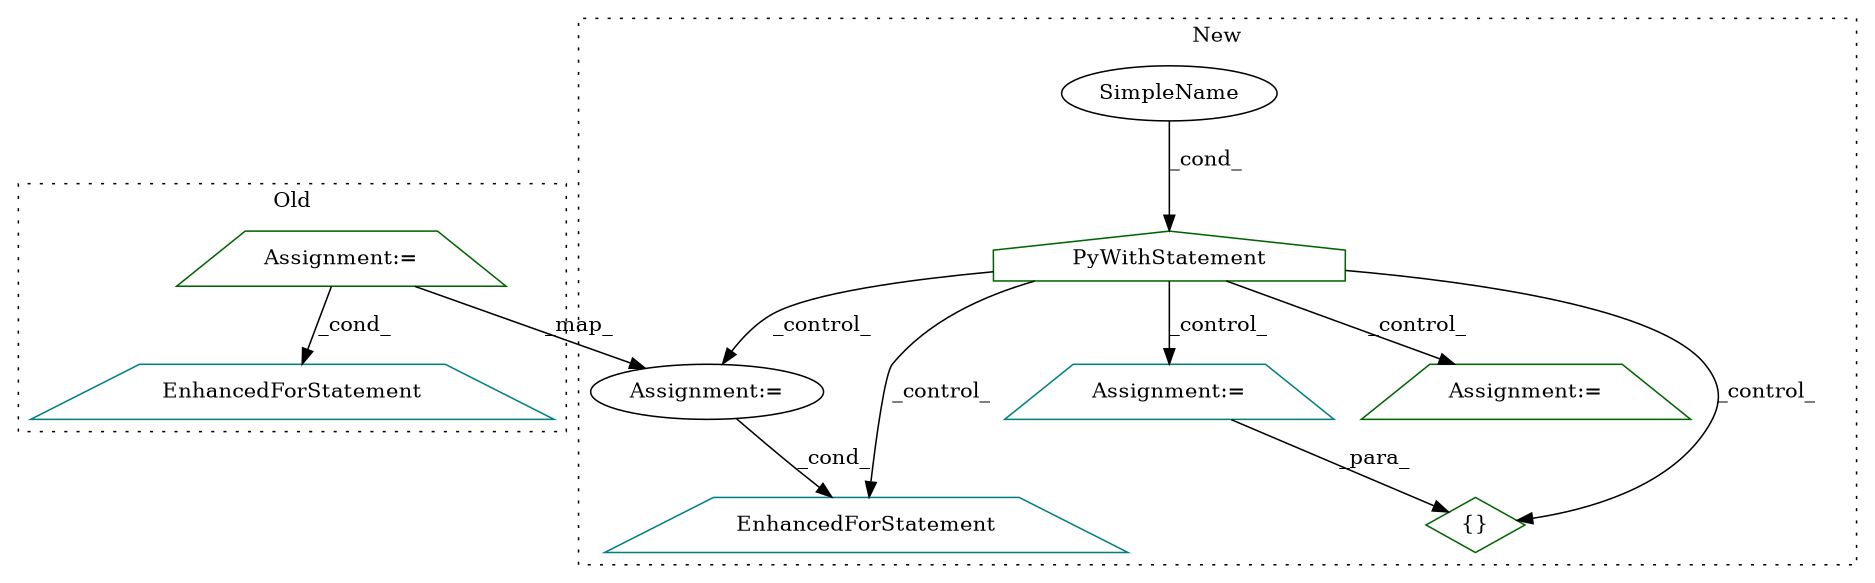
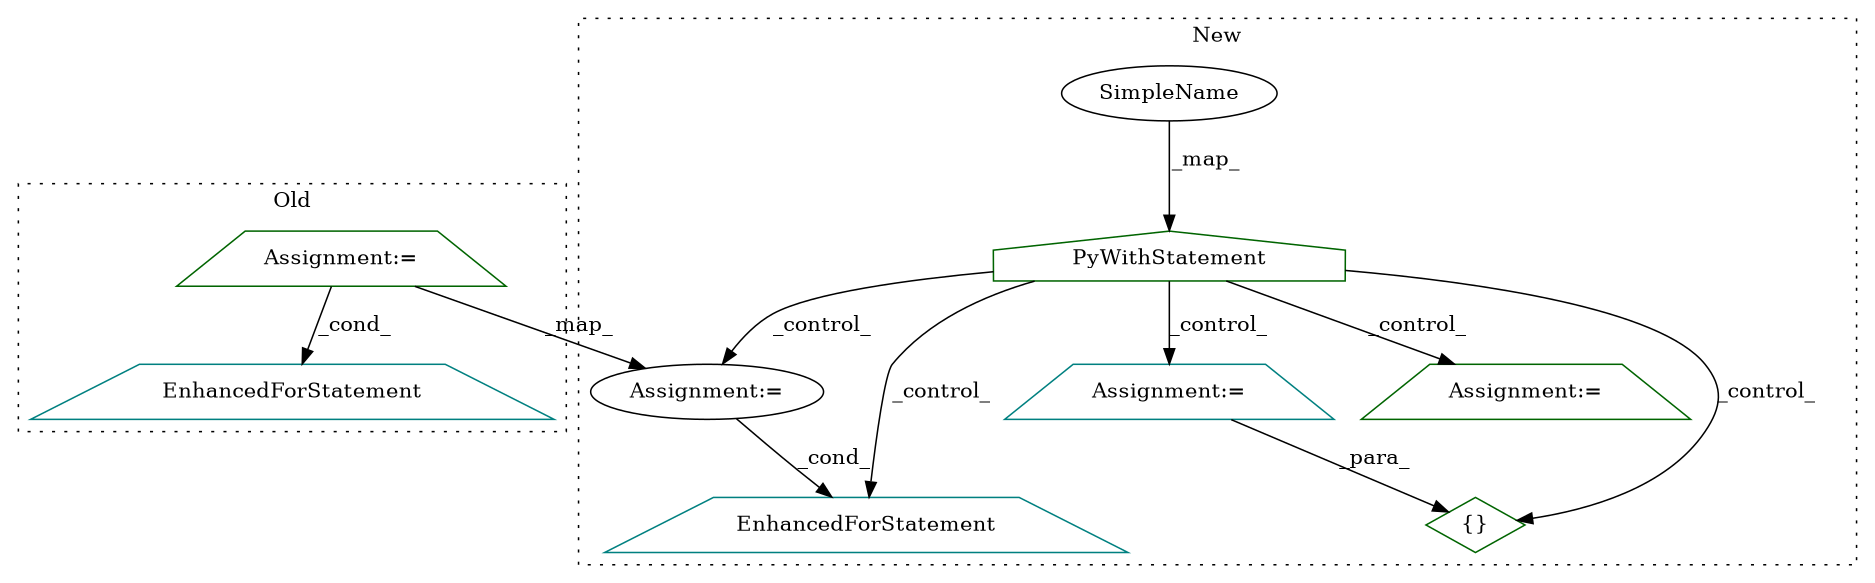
(1206, 160) -> (1206, 160)
